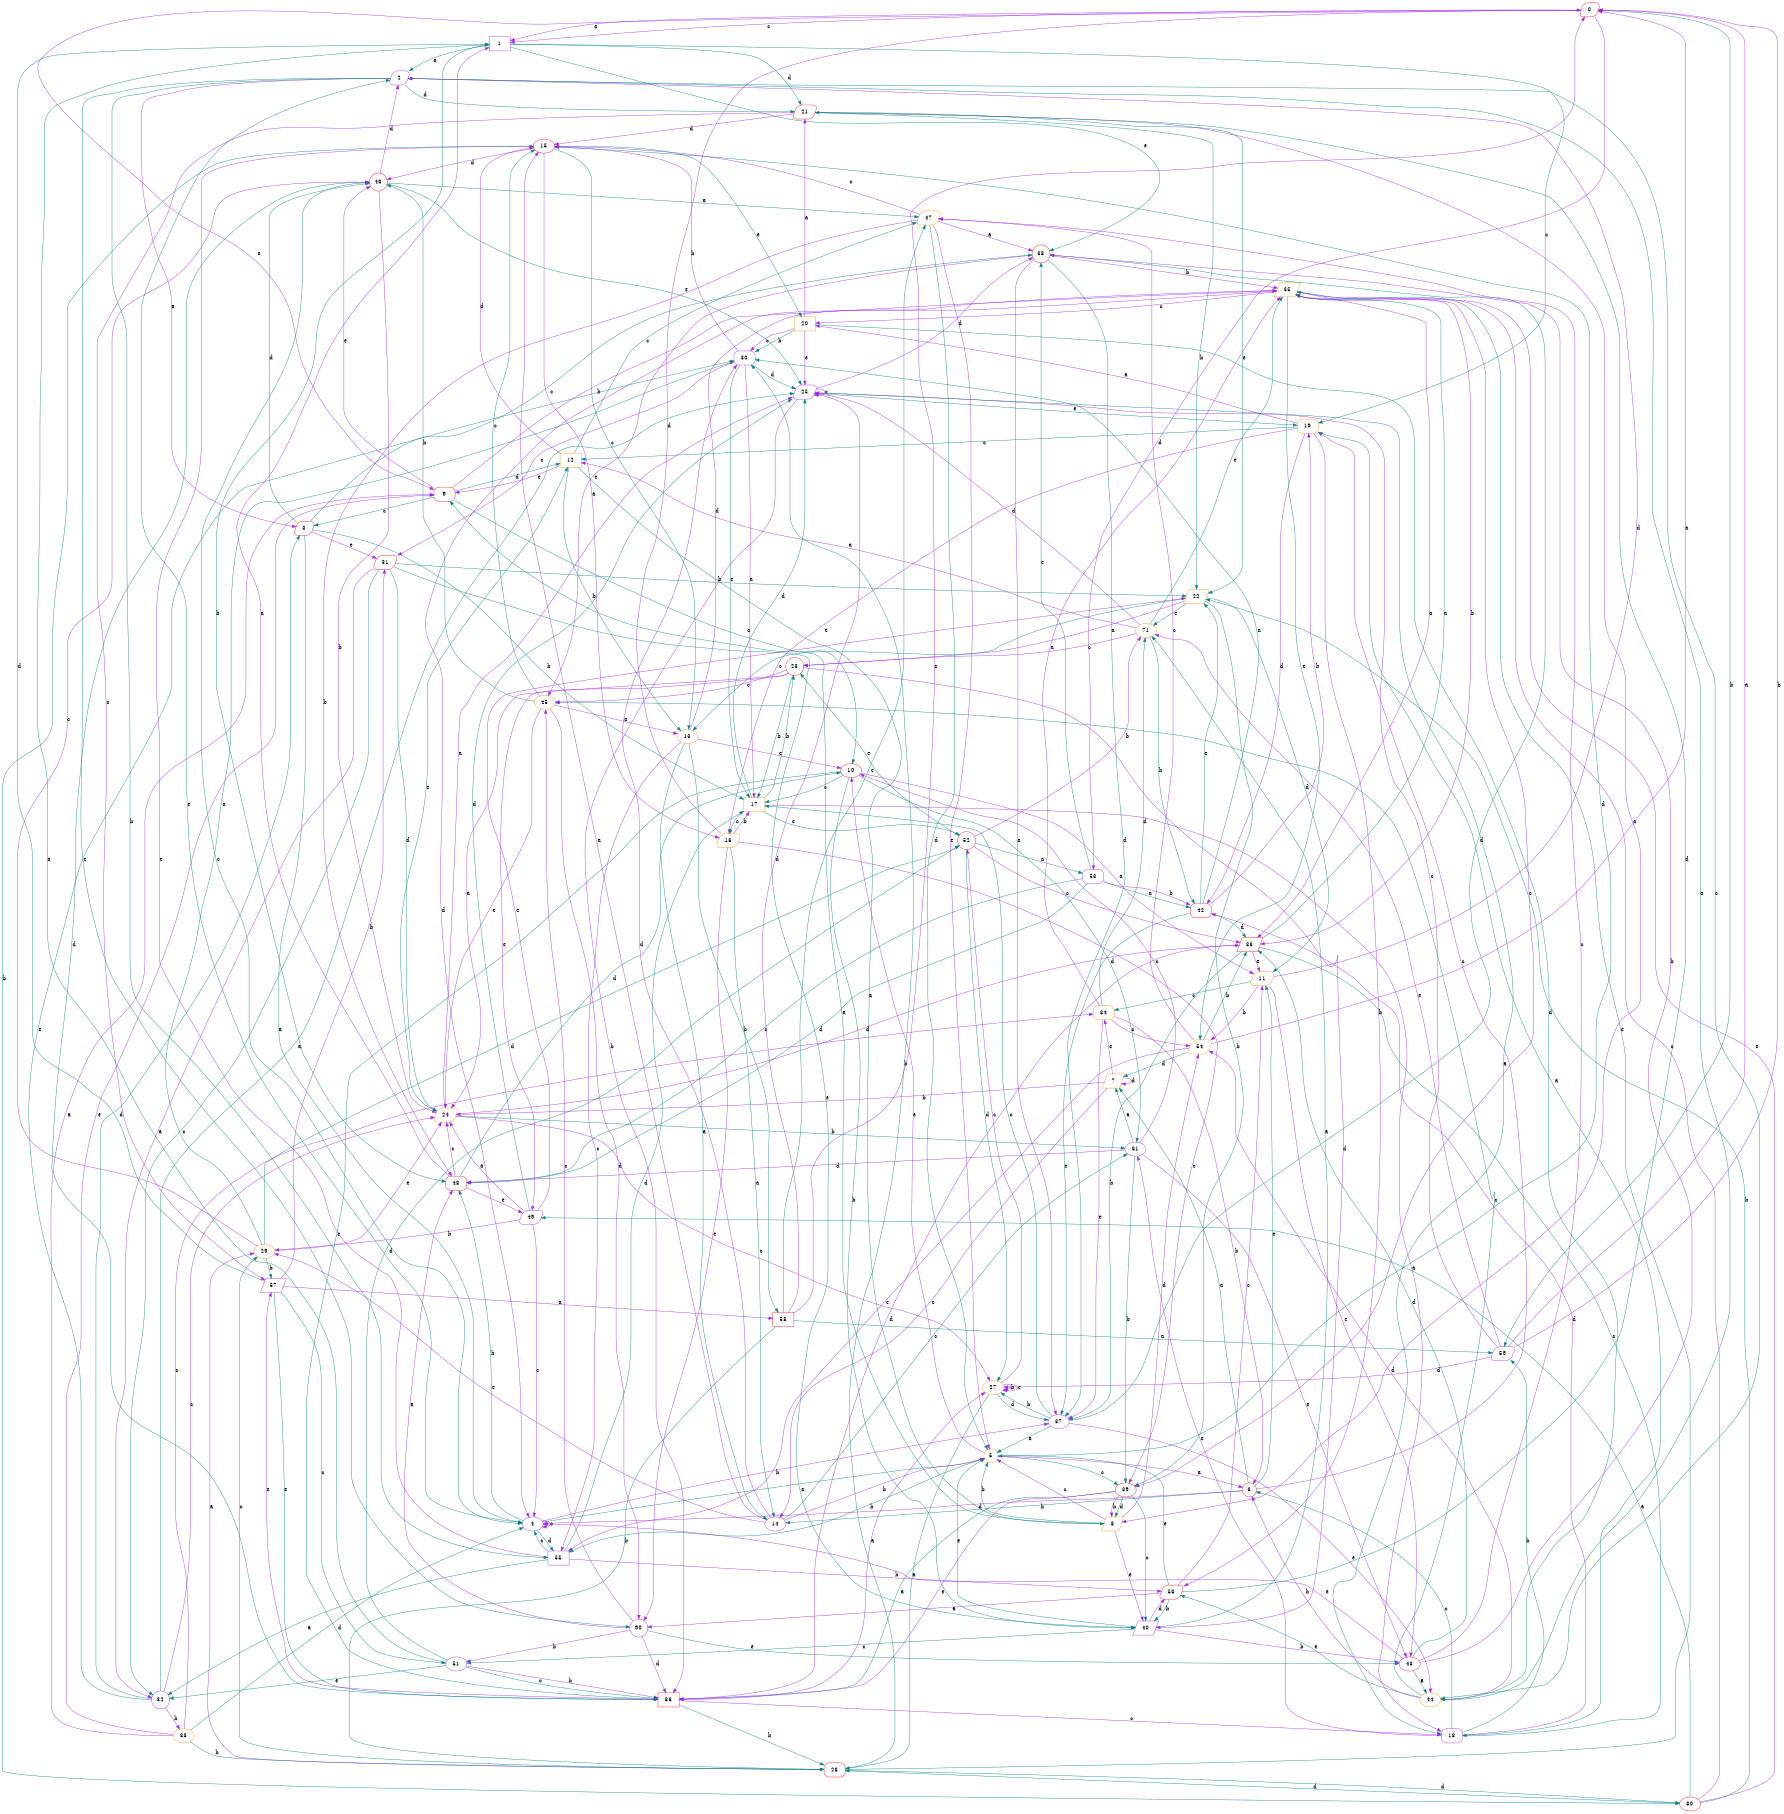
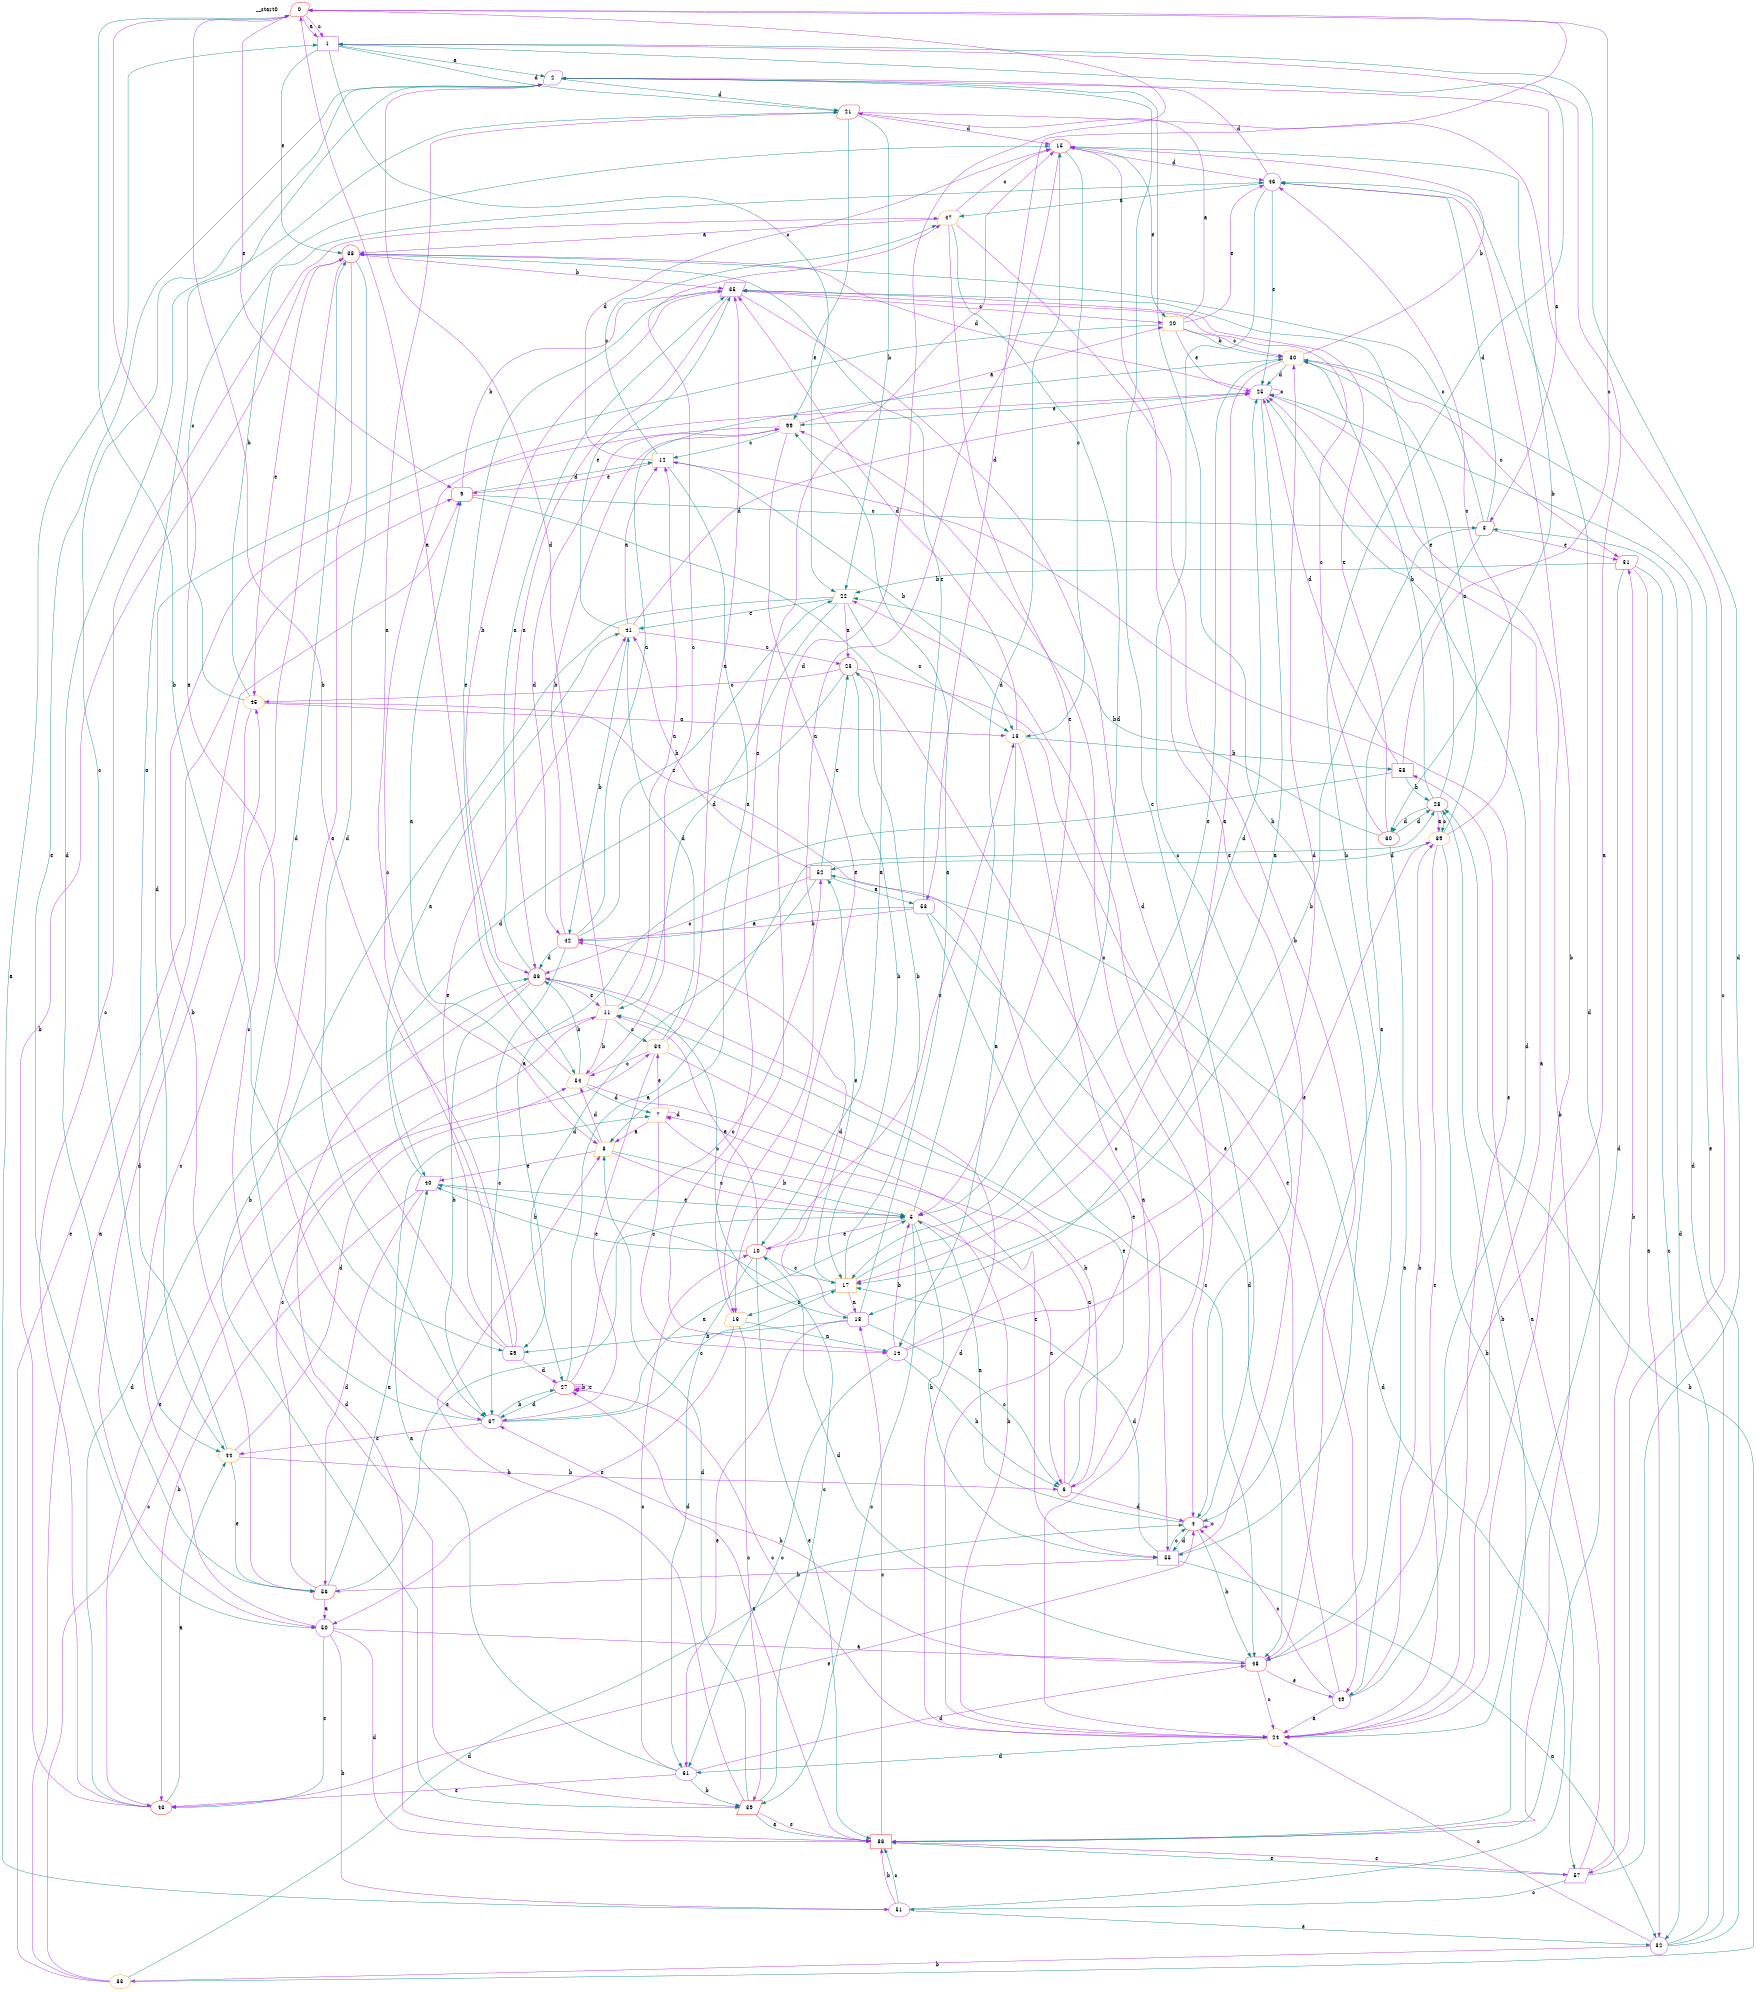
none -> (267, 10)
(378, 182) -> (1272, 182)
(1287, 290) -> (733, 290)
(344, 355) -> (1231, 262)
(745, 358) -> (1293, 358)
(1308, 426) -> (790, 426)
(1146, 631) -> (629, 631)
(879, 748) -> none
(767, 753) -> (930, 1023)
none -> (668, 758)
(427, 778) -> (1507, 887)
(740, 824) -> none
(967, 841) -> (821, 873)
(1407, 855) -> none
(1527, 855) -> (234, 1134)
(1250, 945) -> (537, 977)
(1339, 1030) -> (551, 882)
(300, 1047) -> (1694, 1166)
(819, 1054) -> none
(446, 1115) -> (1276, 1738)
none -> (633, 1131)
(833, 1132) -> (1001, 1757)
(1066, 1166) -> (500, 1183)
(531, 1217) -> (1341, 1700)
(264, 1251) -> (1439, 839)
(1218, 1276) -> (985, 1213)
(1503, 1354) -> (513, 1354)
(993, 1388) -> (564, 1388)
(780, 1469) -> (859, 1600)
(1126, 1490) -> (750, 1808)
(1016, 1507) -> (975, 1428)
(533, 1524) -> (1193, 1524)
(1168, 1609) -> (390, 1388)
(639, 1628) -> (325, 1628)
(803, 1647) -> none
(835, 1770) -> (1437, 805)
